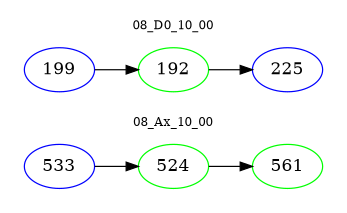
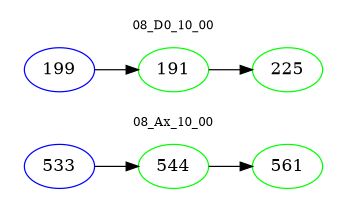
(173, 70) -> (173, 70)
(288, 70) -> (288, 70)
(173, 166) -> (173, 166)
